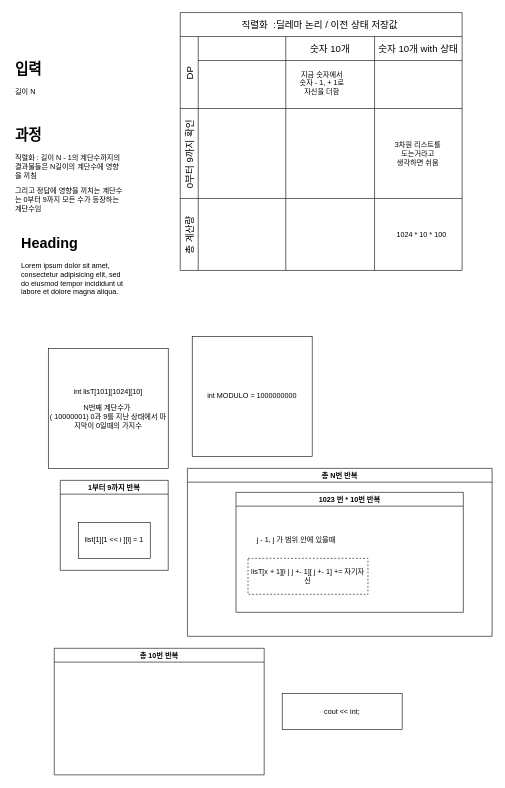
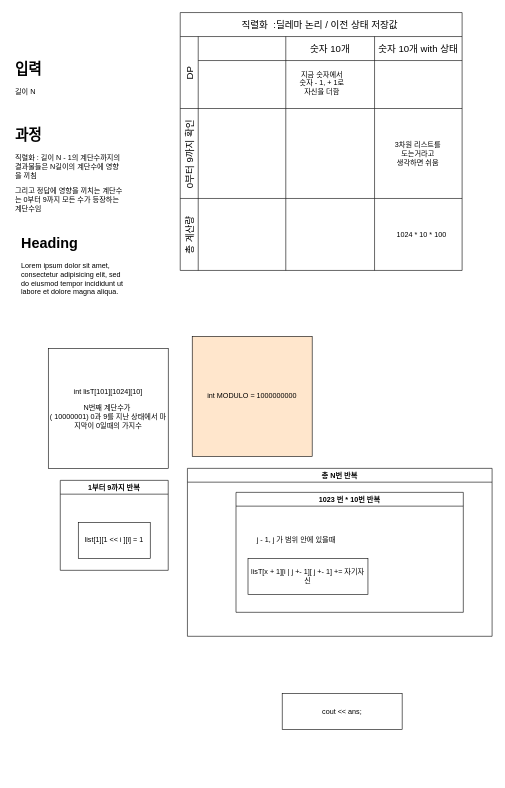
(252, 396) -> (252, 396)
(308, 576) -> (308, 576)
(159, 712) -> none
(342, 712) -> (342, 712)
